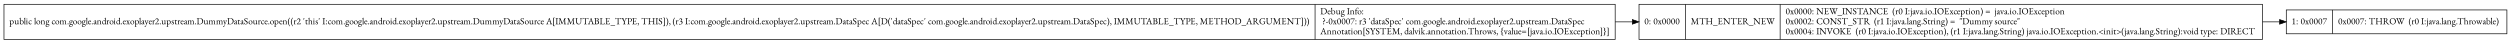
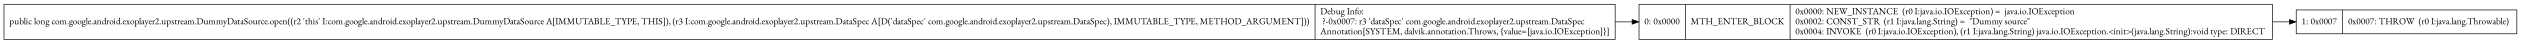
(1733, 22) -> (1738, 22)
